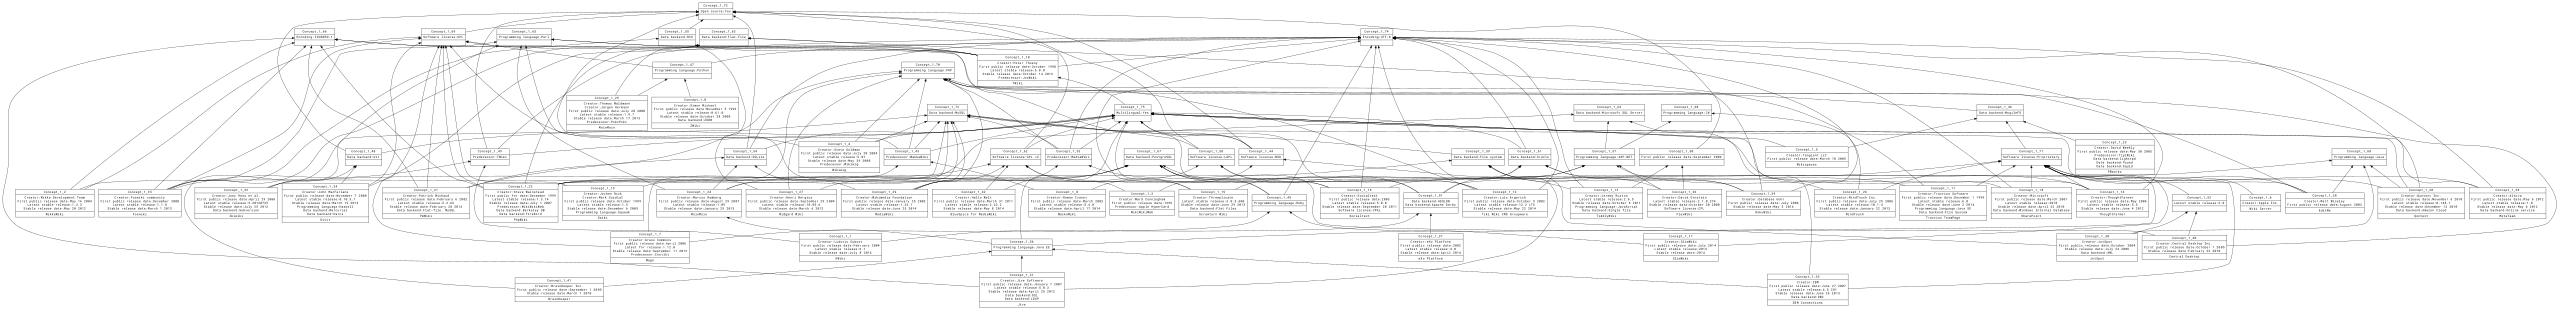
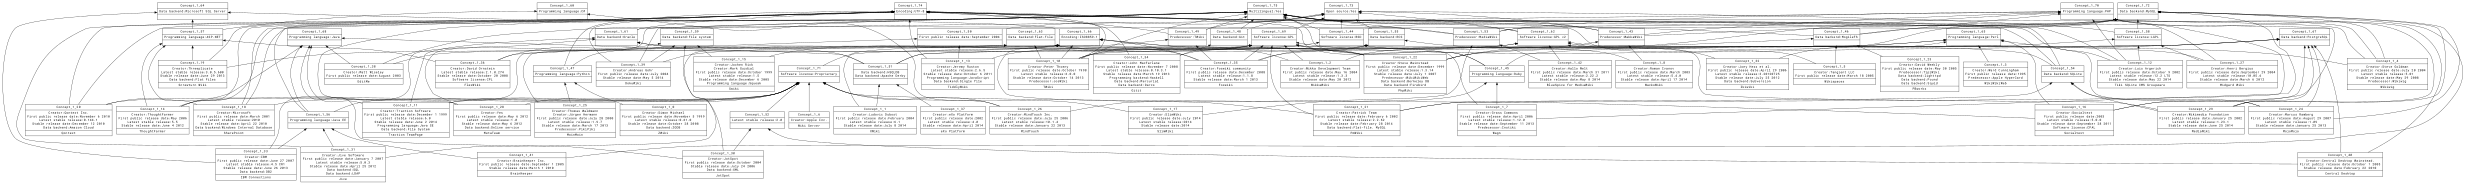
none -> (1371, 22)
(755, 79) -> (1813, 47)
(1089, 86) -> (1162, 30)
none -> (315, 95)
(1058, 135) -> (479, 19)
(1247, 137) -> (1988, 27)
(2210, 177) -> none
(1371, 178) -> (153, 90)
(312, 180) -> none
(426, 196) -> (1357, 113)
(521, 196) -> (1405, 67)
(2508, 196) -> (492, 113)
(1764, 199) -> (633, 70)
(325, 207) -> (1137, 78)
(1505, 214) -> (2140, 85)
(900, 233) -> (291, 81)
(2184, 244) -> (2340, 161)
(650, 247) -> (1497, 120)
